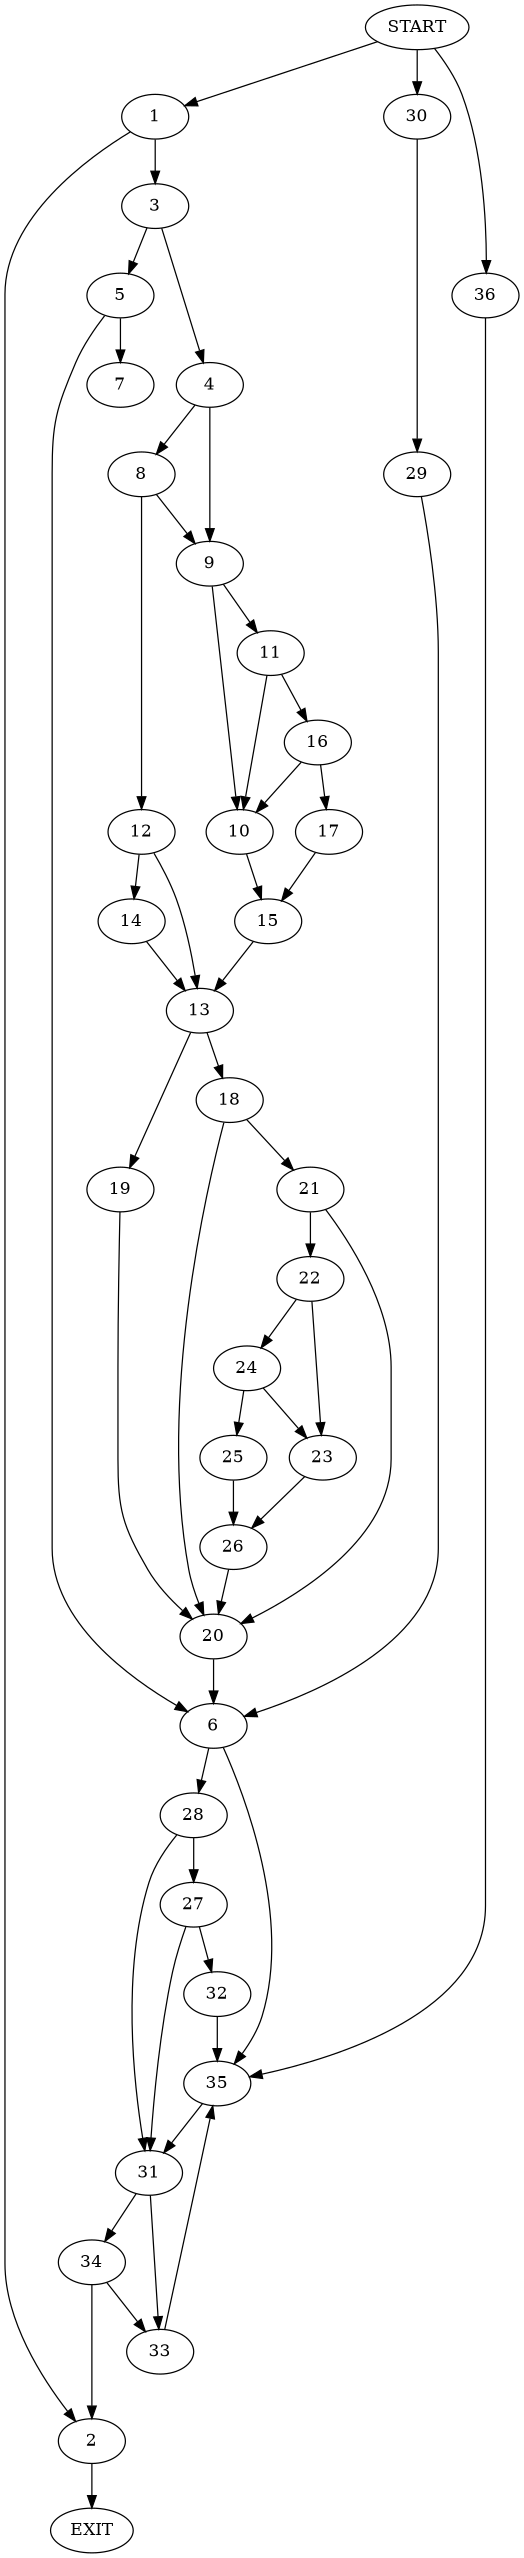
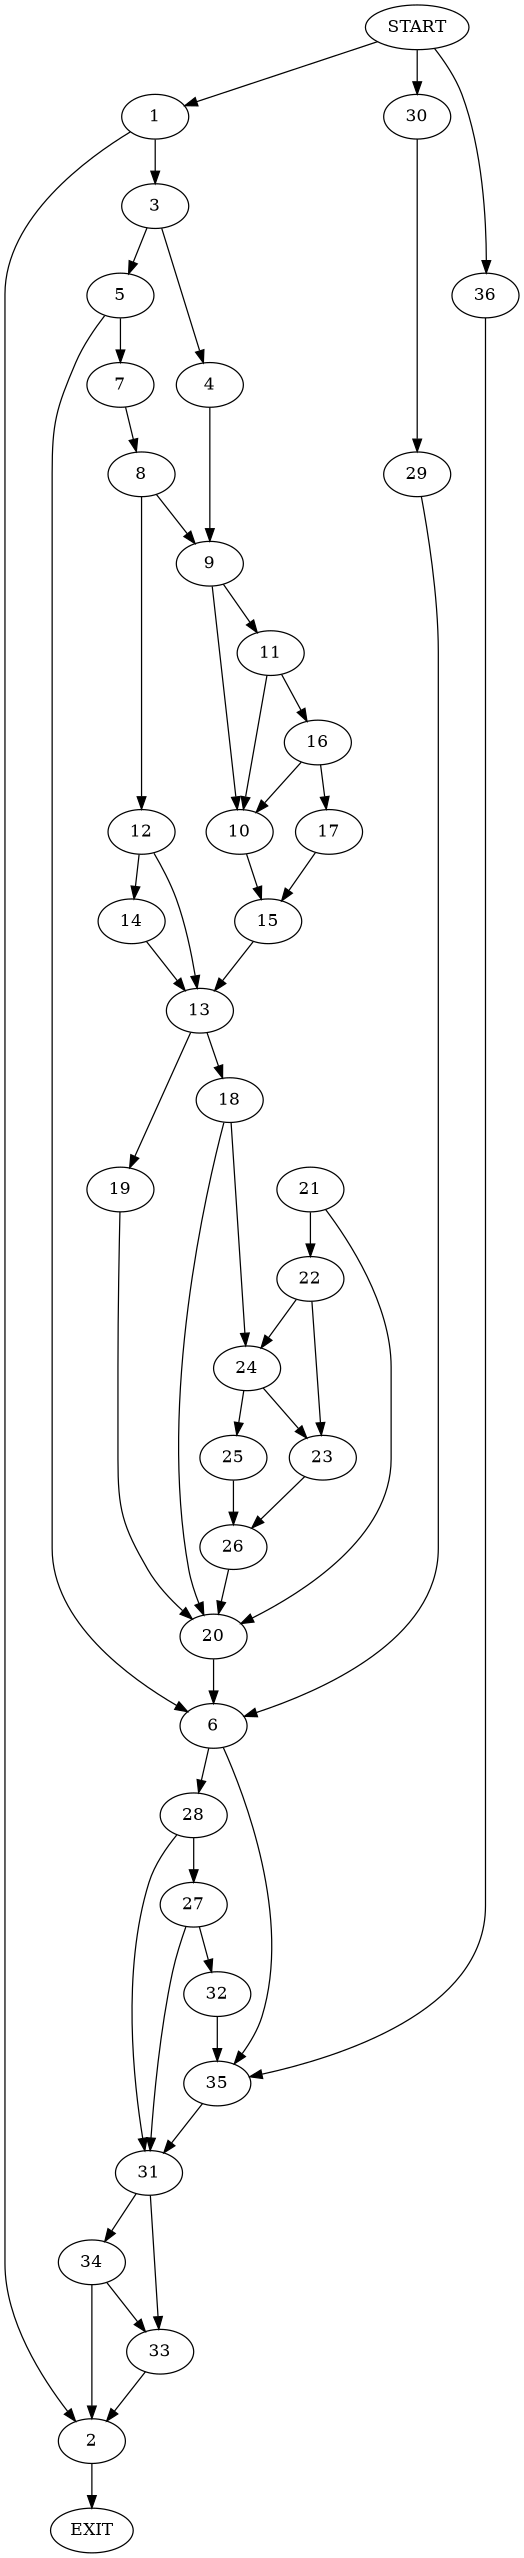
(180, 425) -> (129, 423)
(266, 1140) -> (238, 1228)
(188, 2224) -> (130, 2392)
